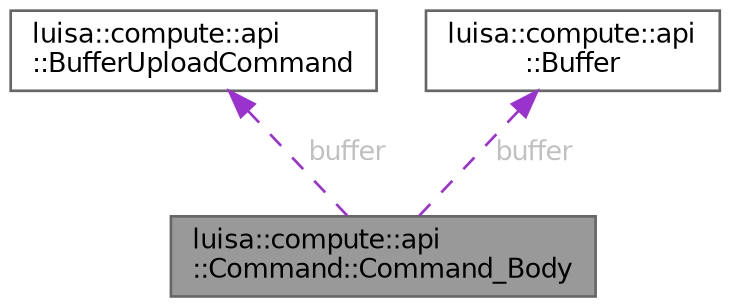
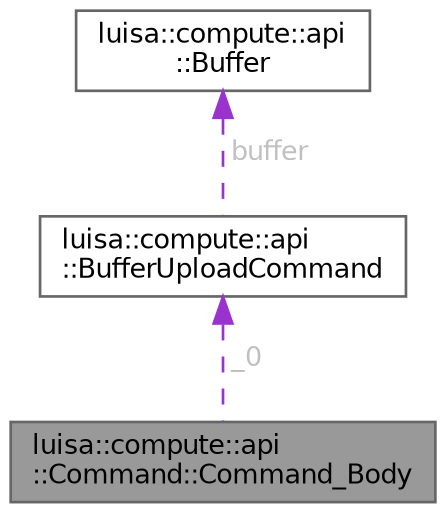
(343, 154) -> (243, 359)
(469, 164) -> (223, 167)
